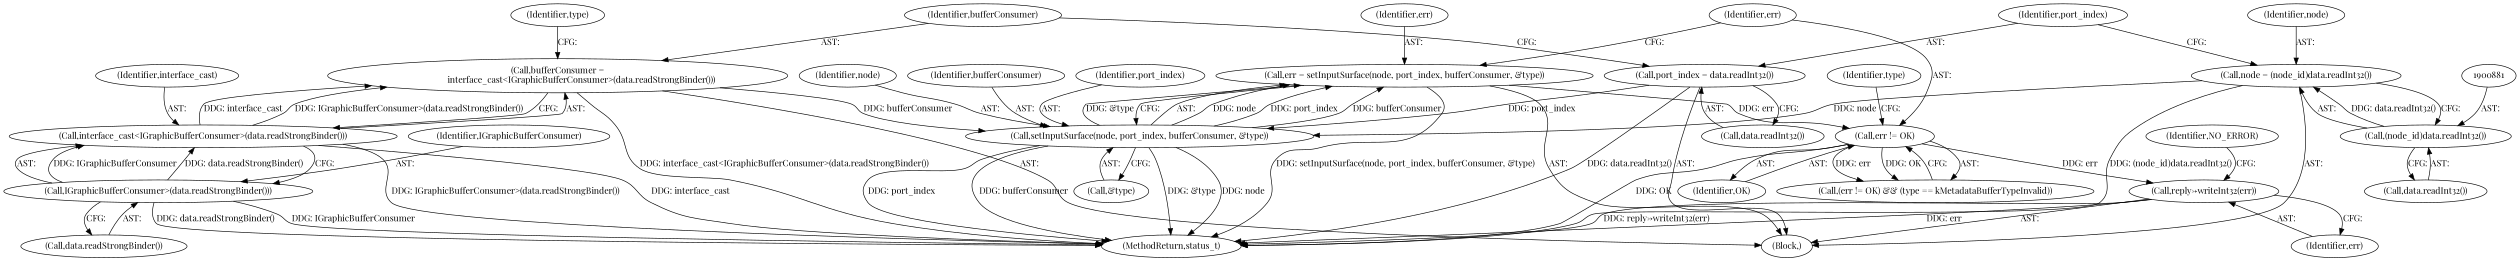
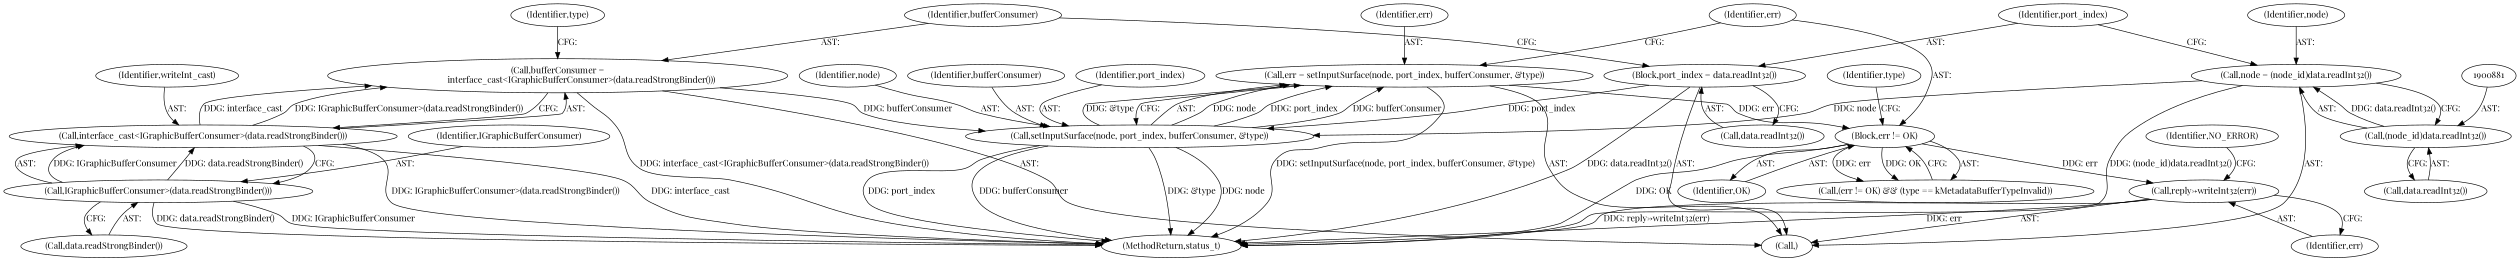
(167, 76) -> (167, 76)
(1705, 76) -> (1705, 76)
(1885, 136) -> (1885, 136)
(1111, 191) -> none
(1787, 246) -> (1787, 246)
